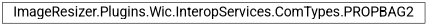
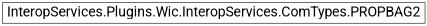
(214, 13) -> (214, 13)
